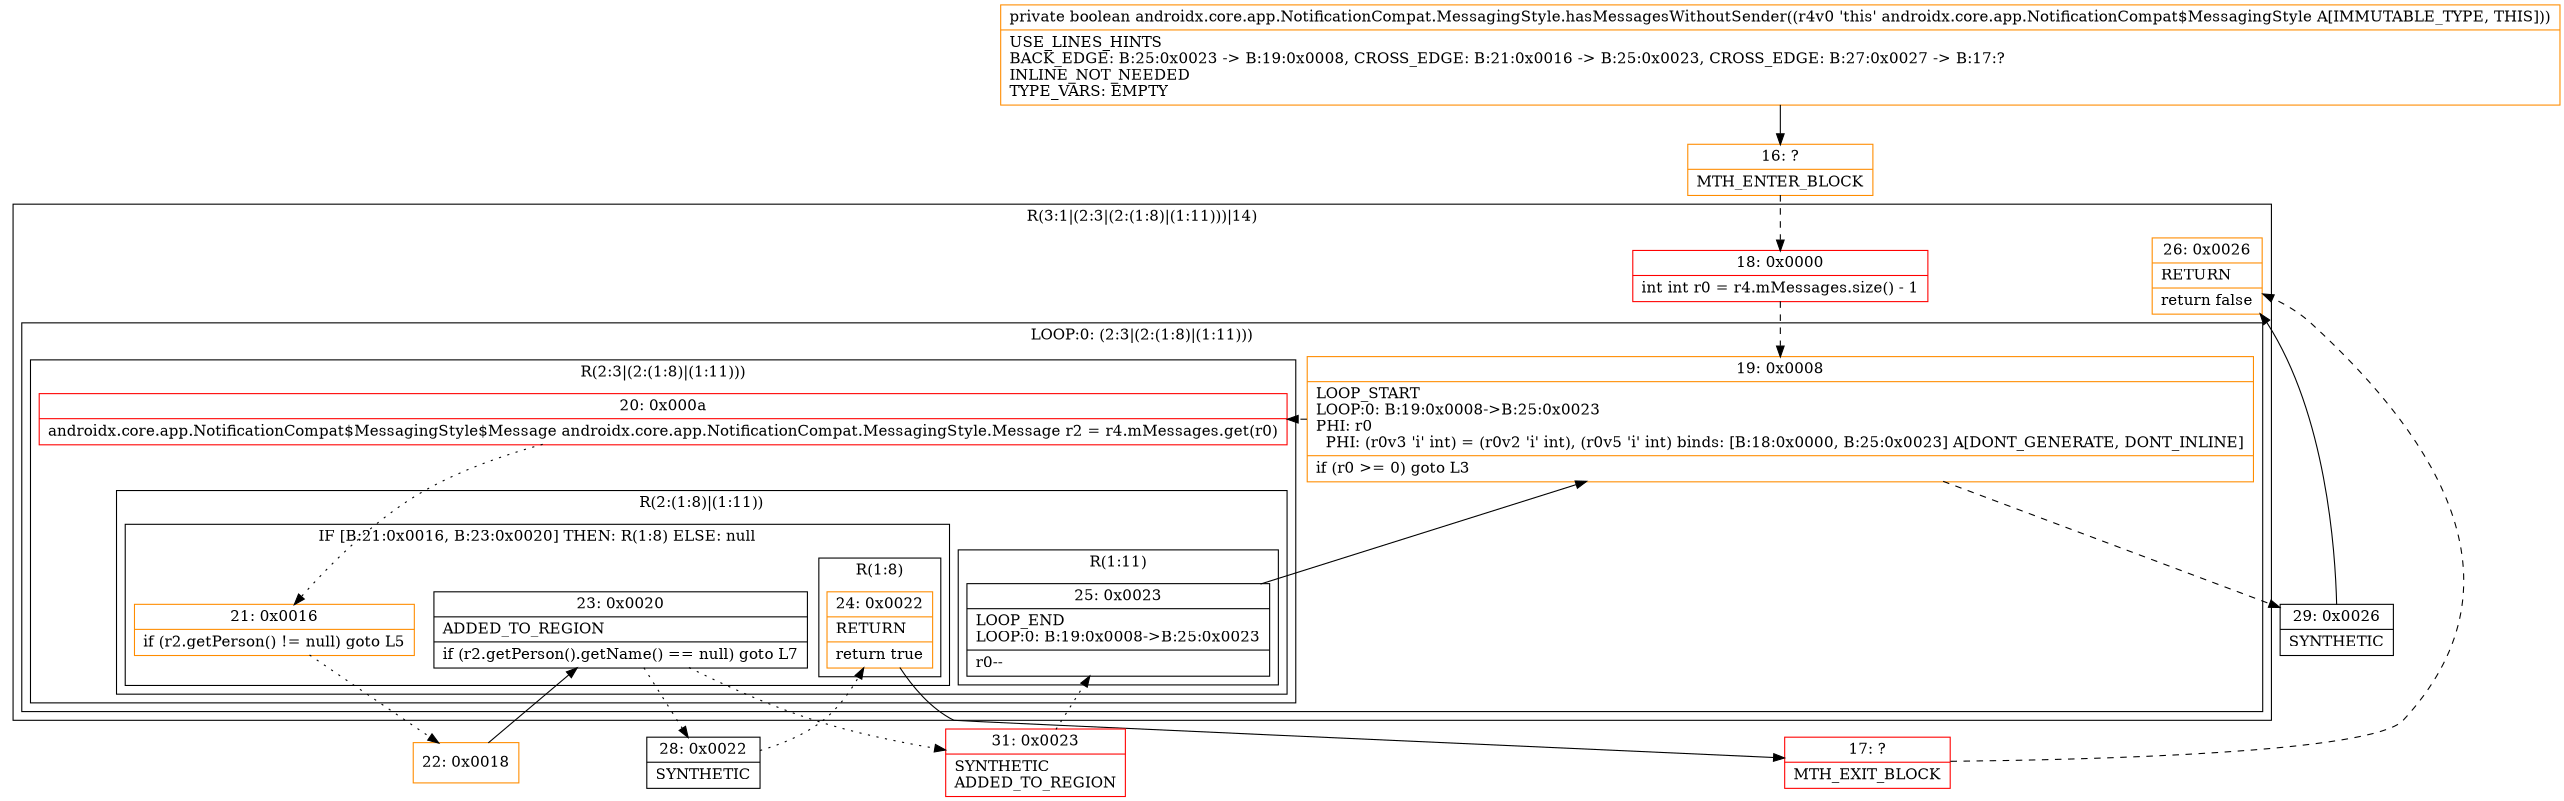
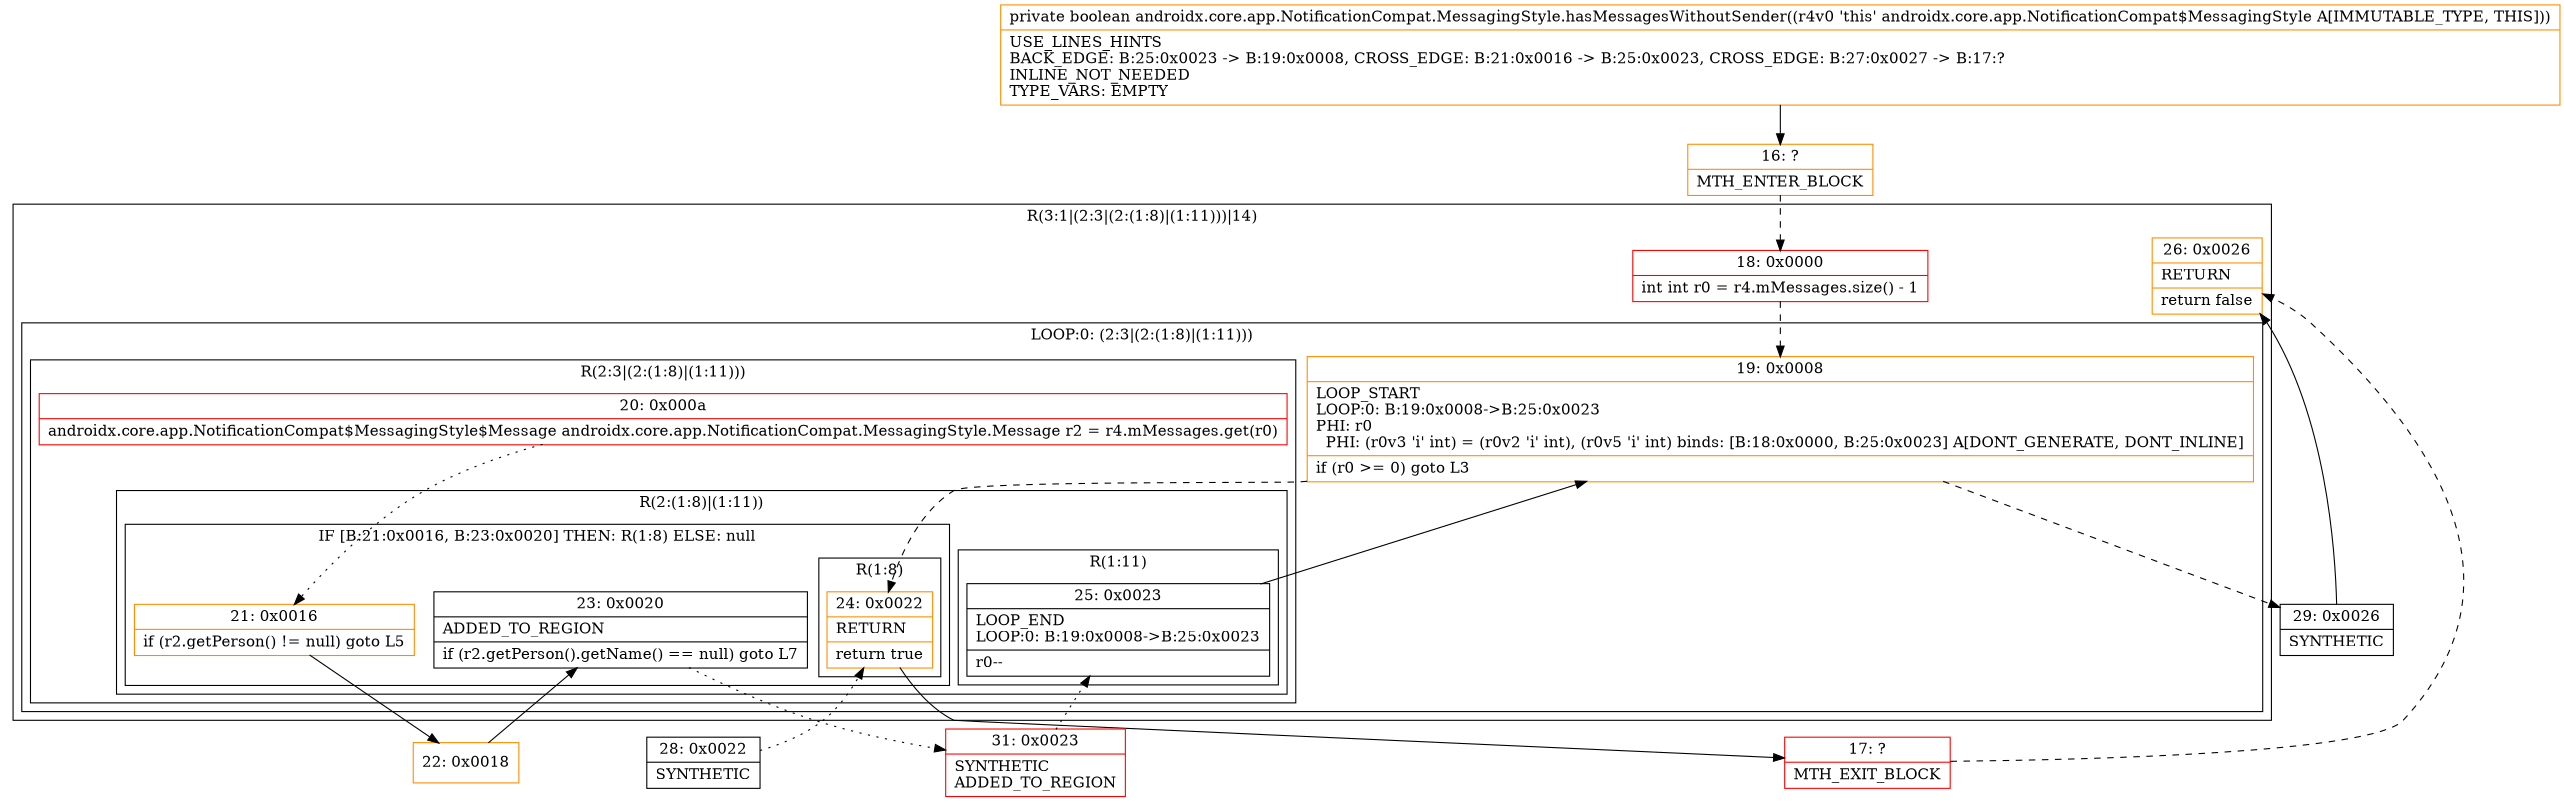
(1303, 419) -> (1074, 484)
(343, 677) -> (343, 677)
(663, 698) -> none
